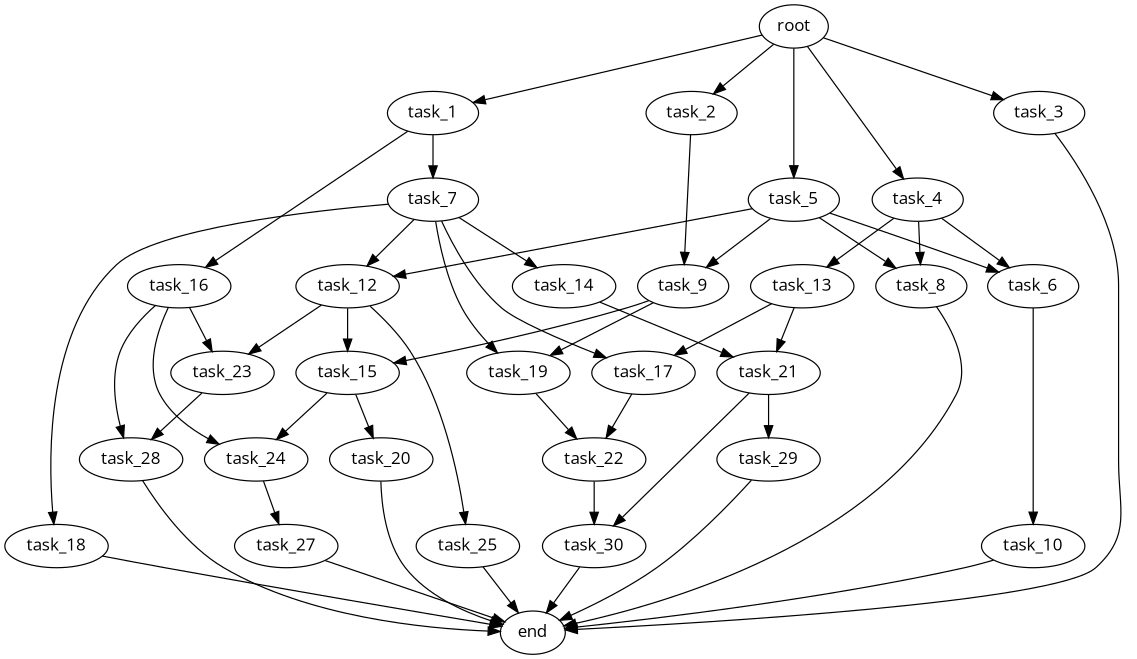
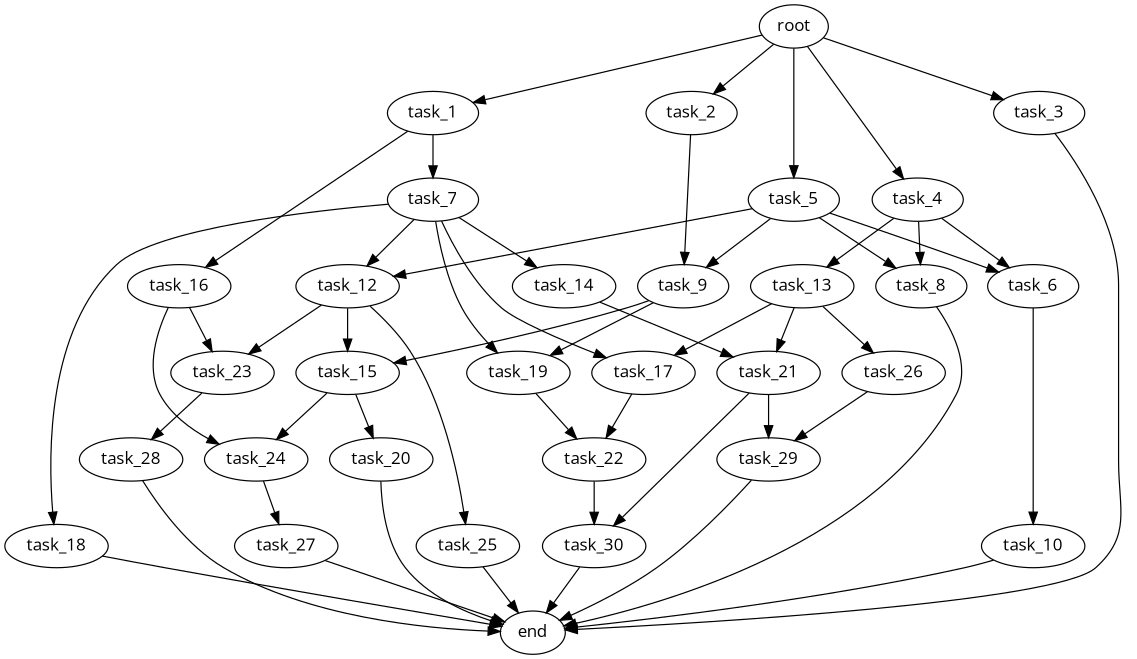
(118, 360) -> none
none -> (894, 373)
